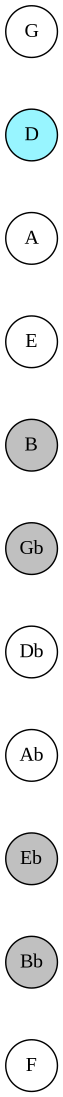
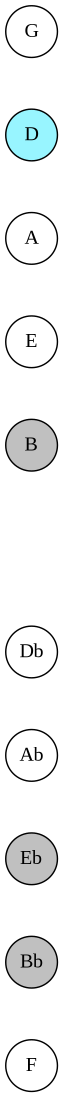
(32, 549) -> none
